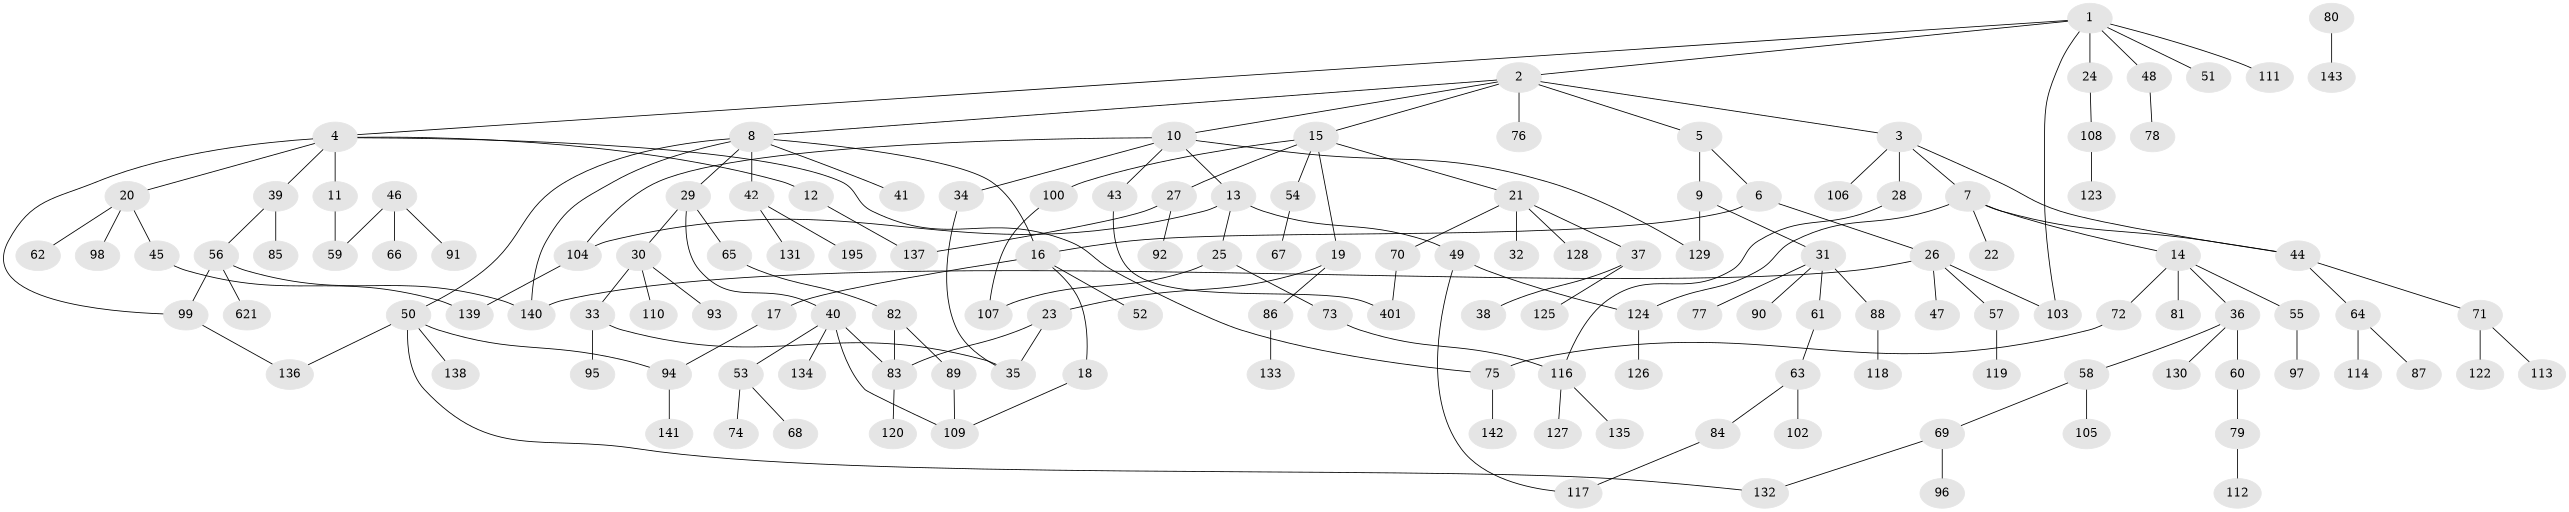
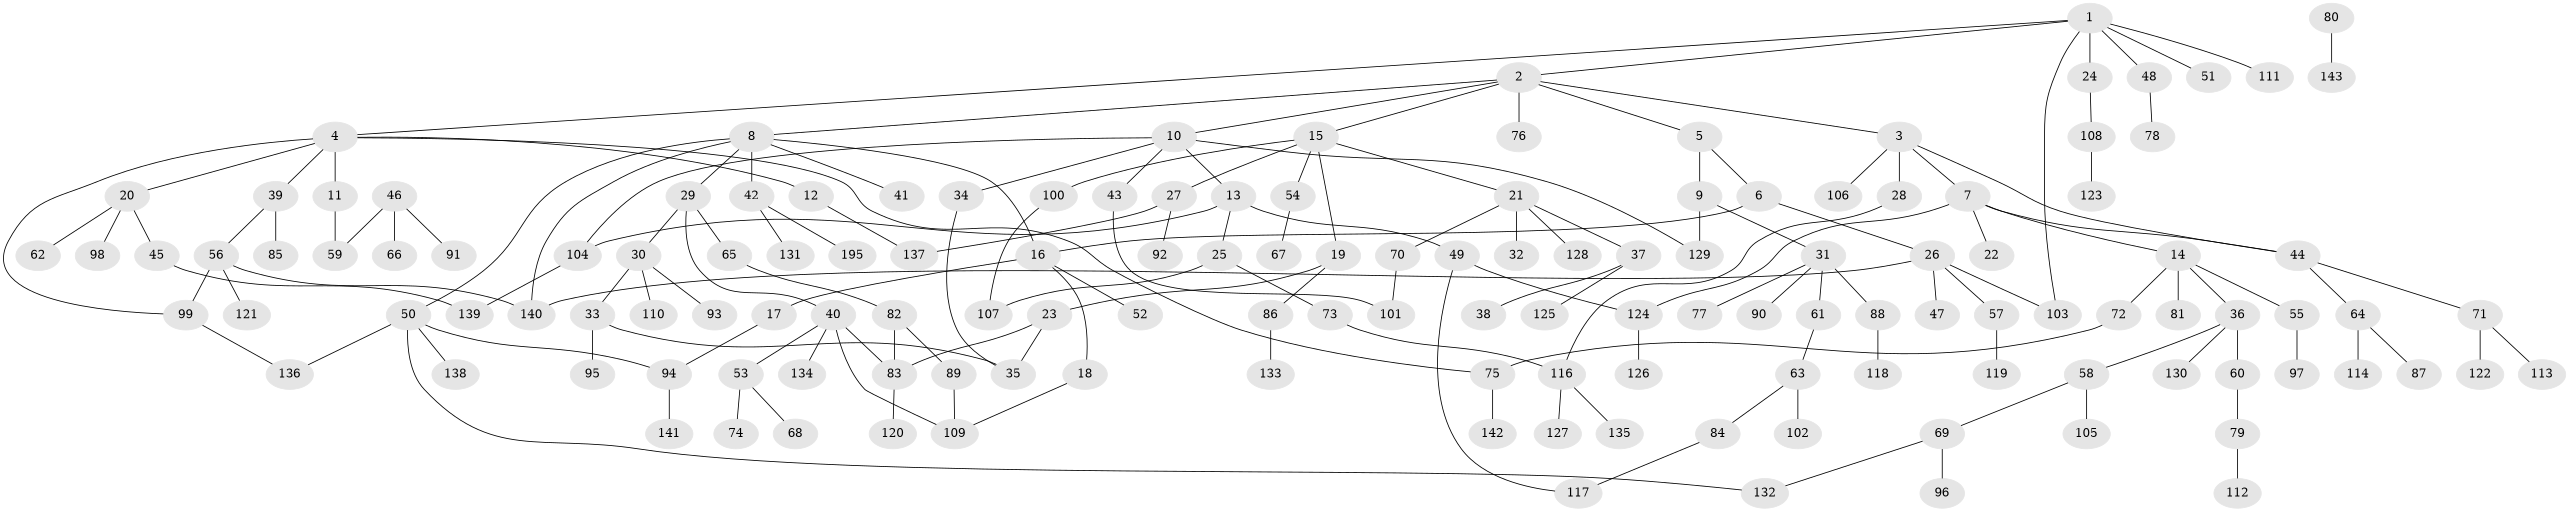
(247, 315) -> (247, 315)
(1391, 315) -> (1391, 315)
